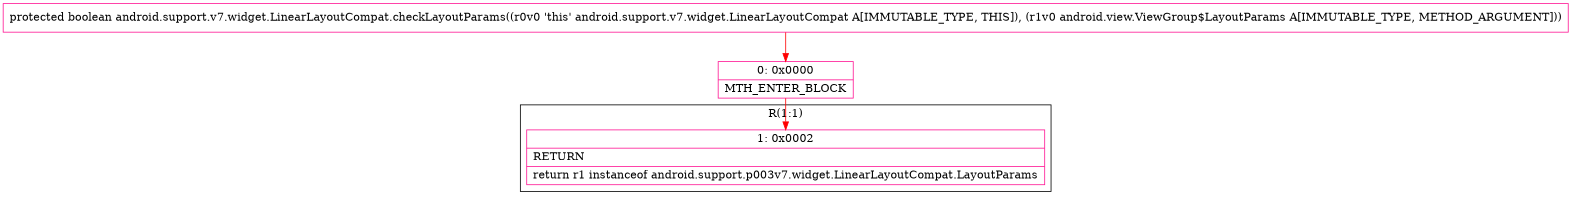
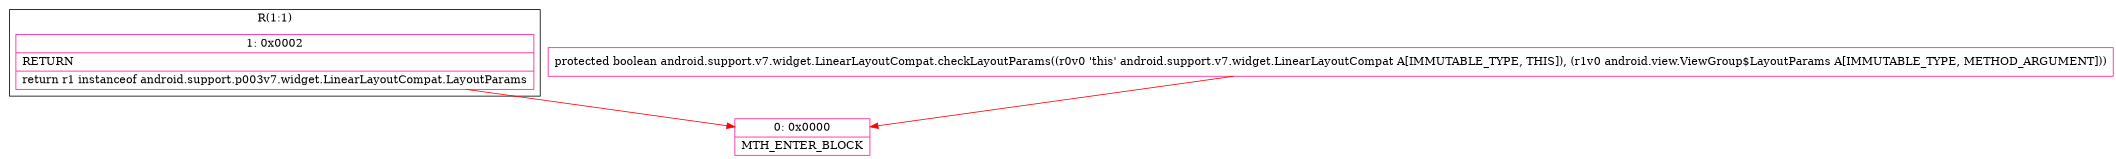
(786, 110) -> (597, 108)
